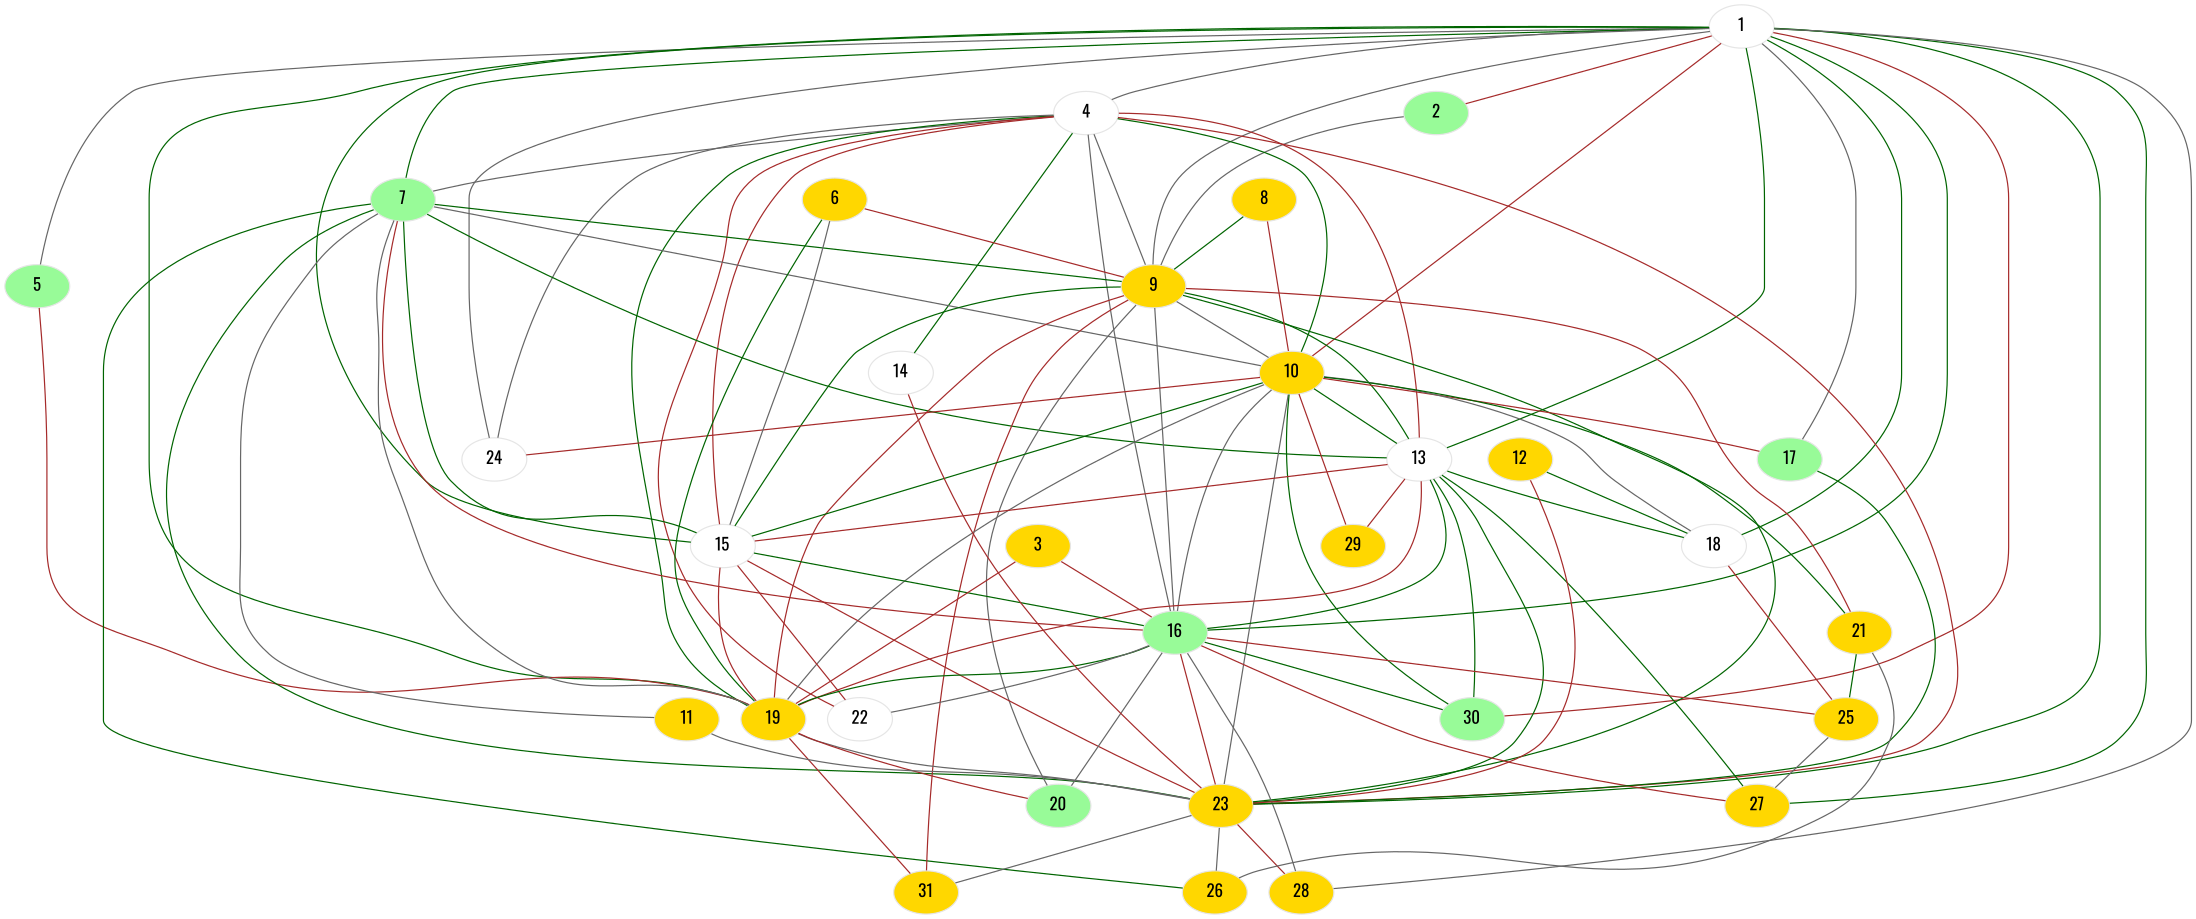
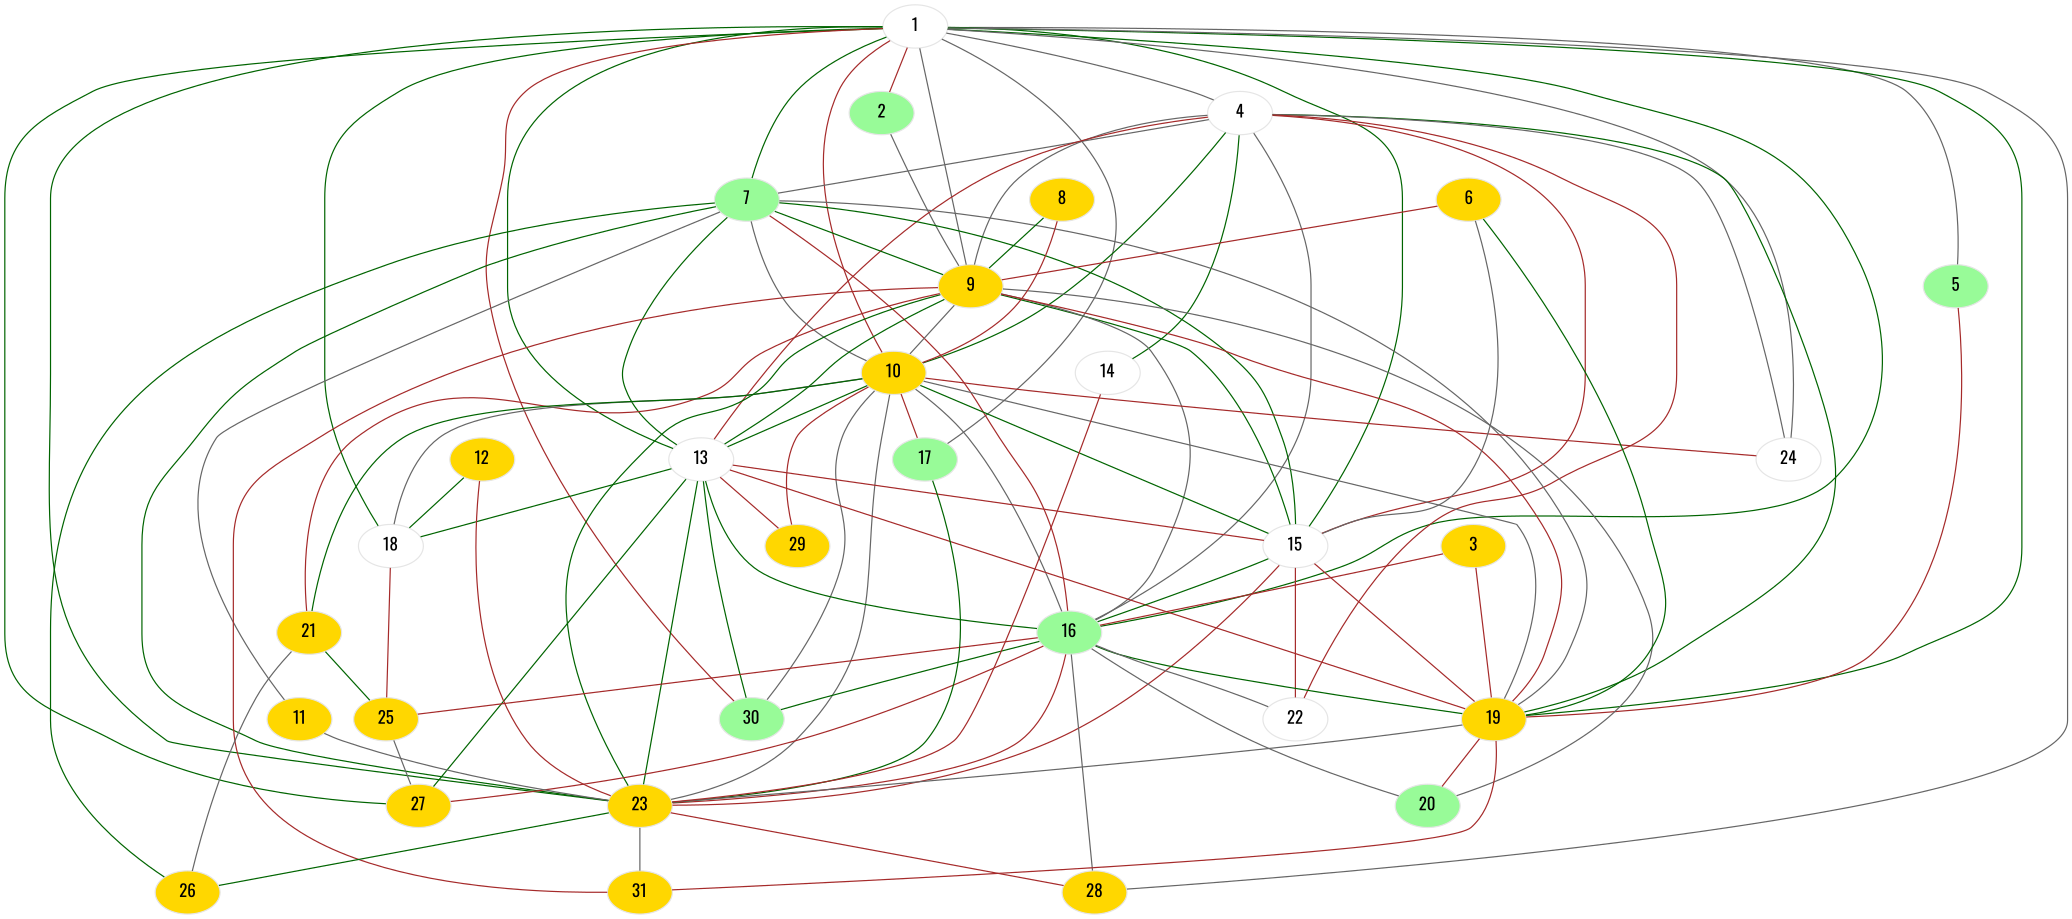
(1912, 512) -> none
(1315, 576) -> (844, 549)
(1218, 849) -> (414, 849)
